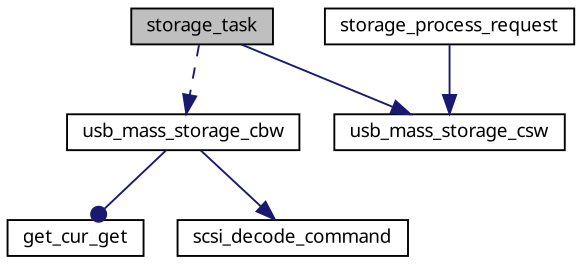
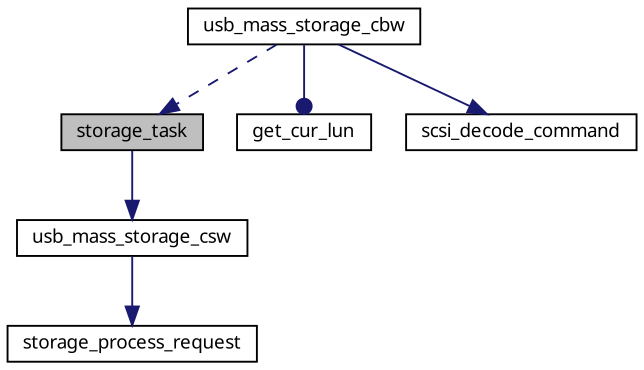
(194, 70) -> (226, 74)
(450, 70) -> (132, 281)
(76, 238) -> (304, 132)
